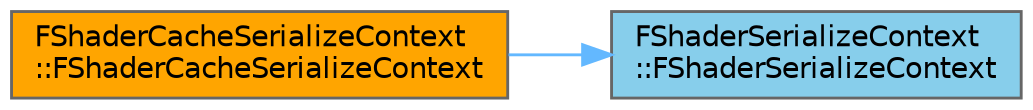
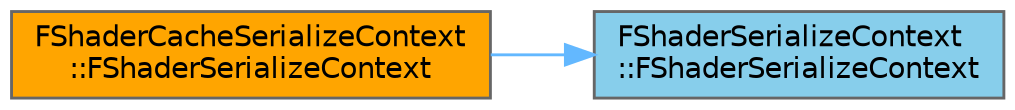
(260, 55) -> (251, 55)
